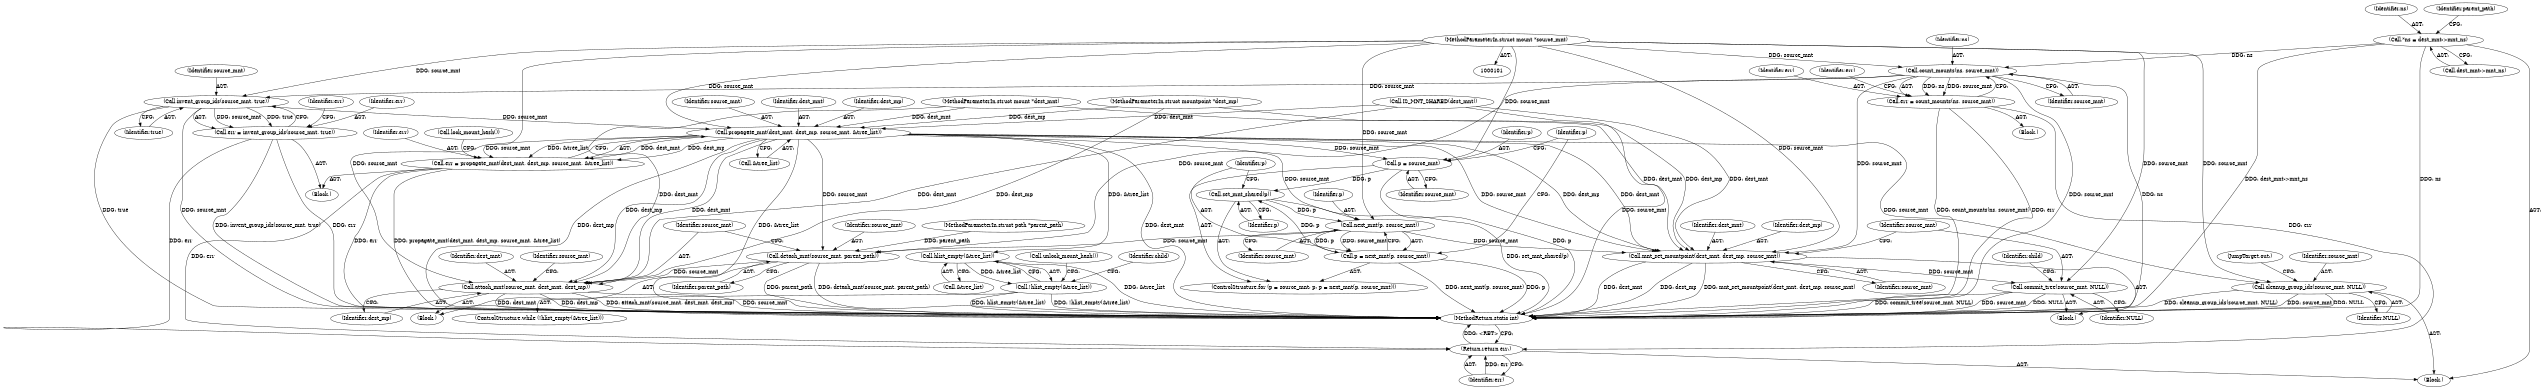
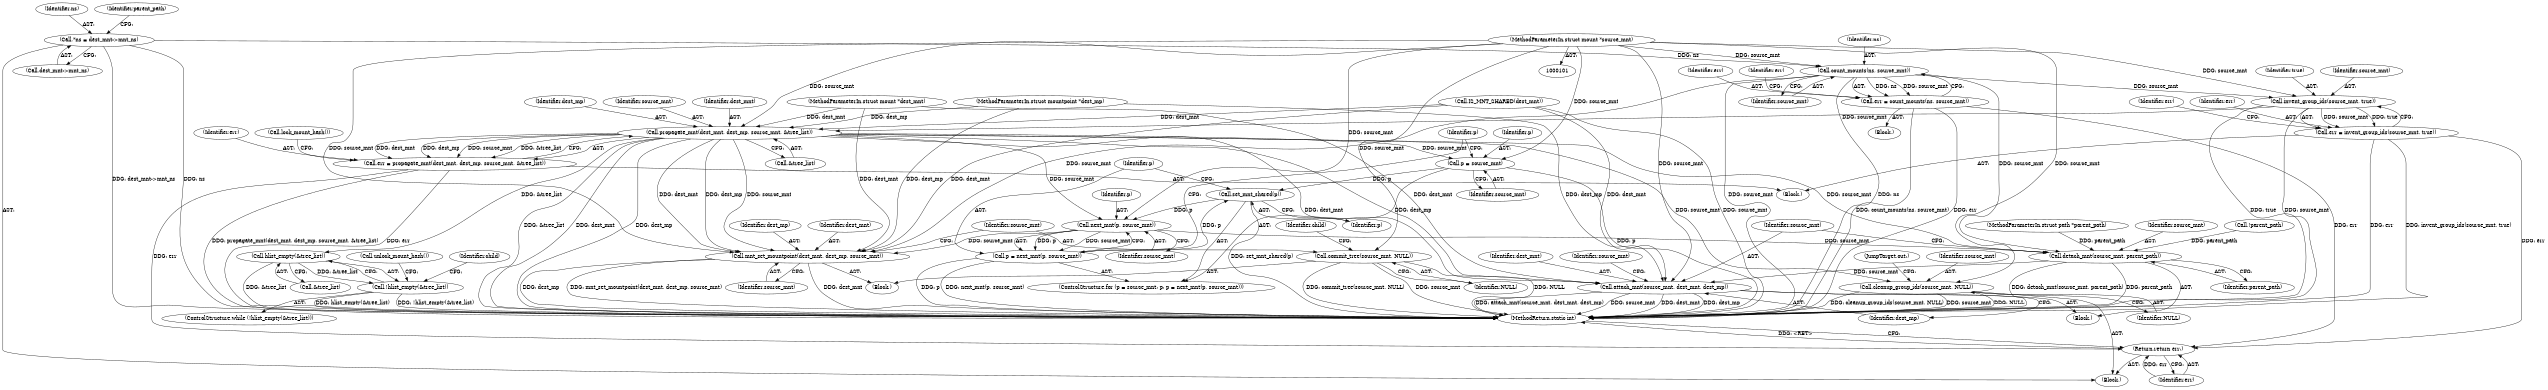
(142, 114) -> none
none -> (2259, 226)
(1891, 271) -> none
